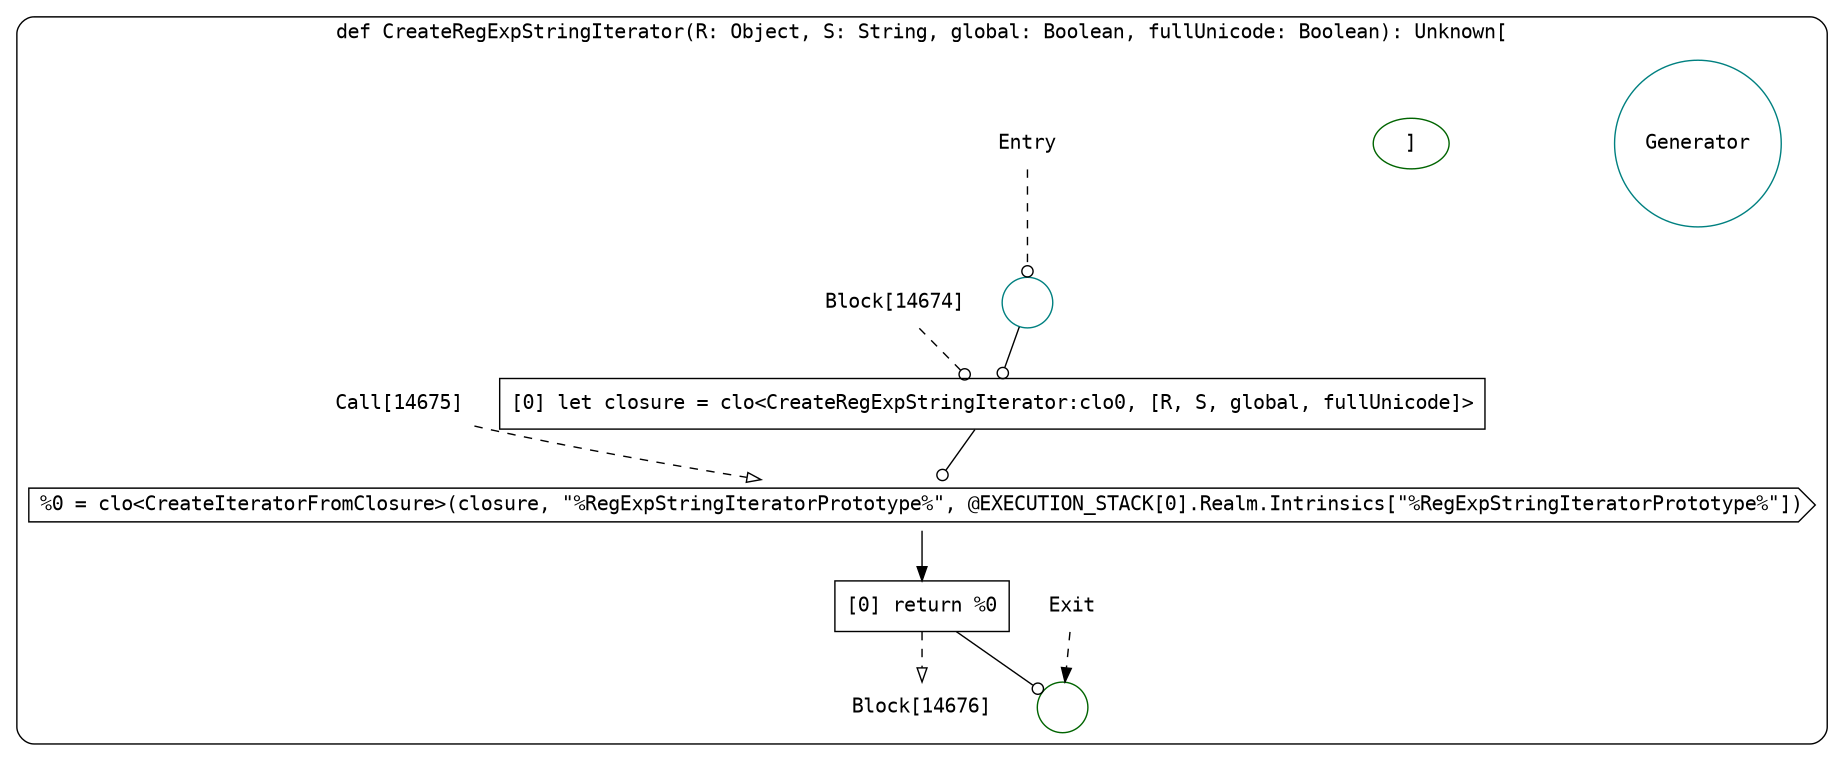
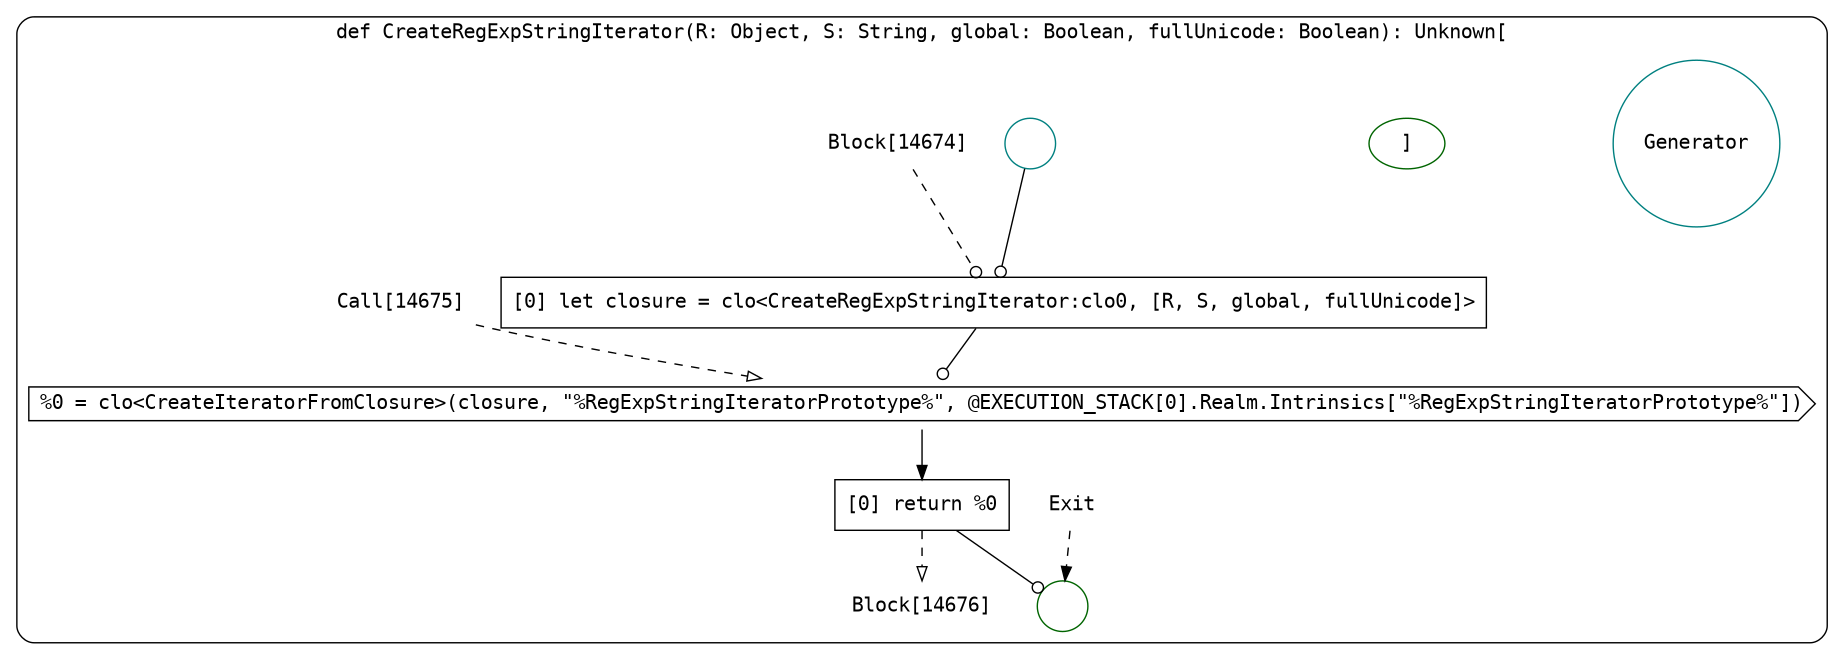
(1027, 144) -> none
